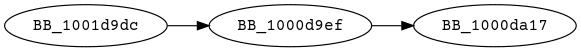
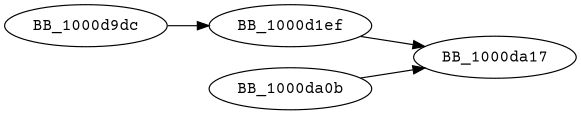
(86, 26) -> (86, 26)
(290, 26) -> (290, 26)
none -> (290, 89)
